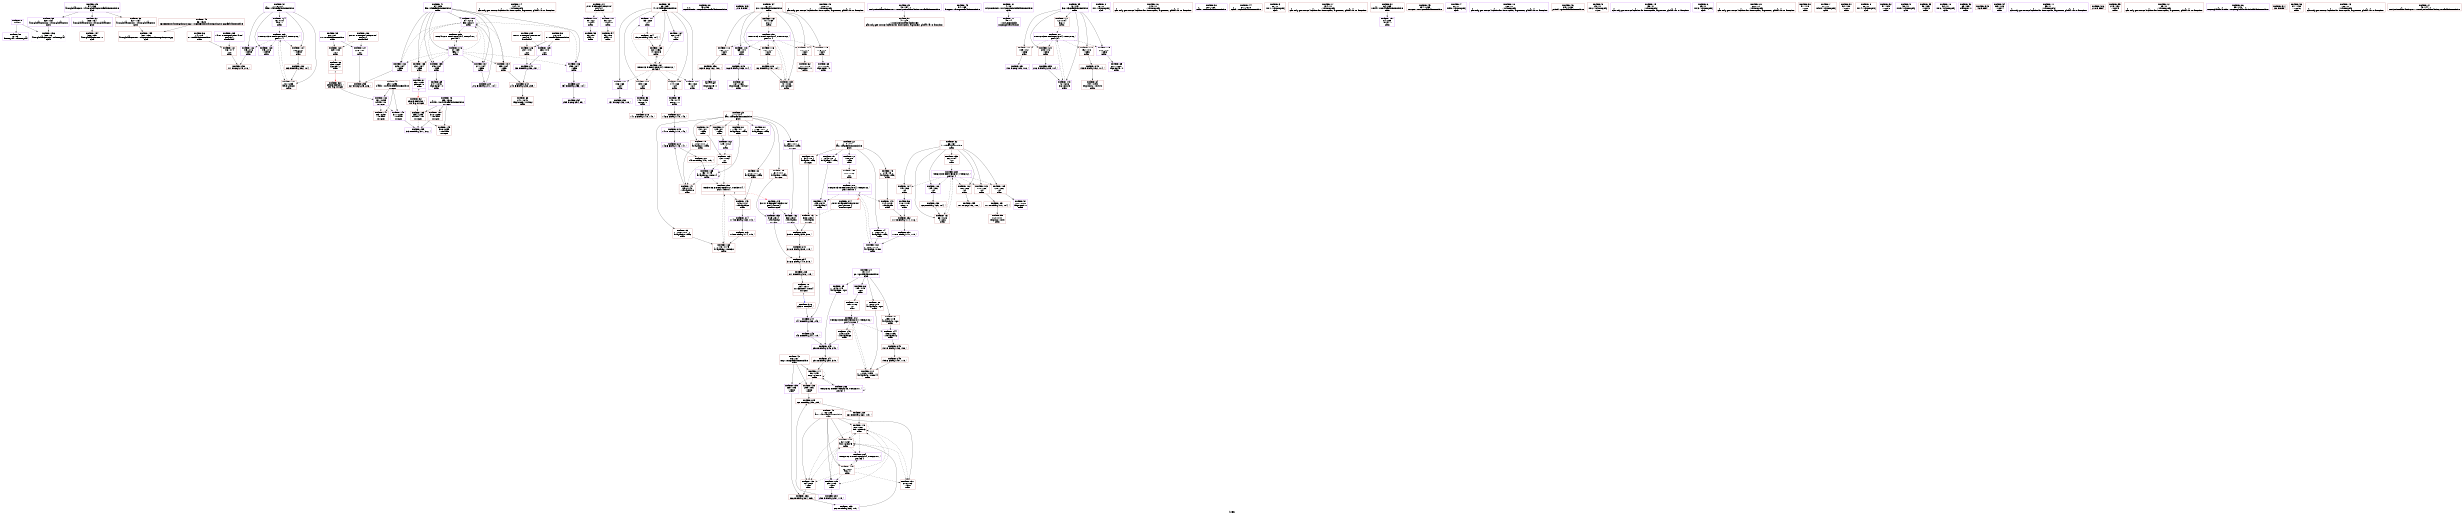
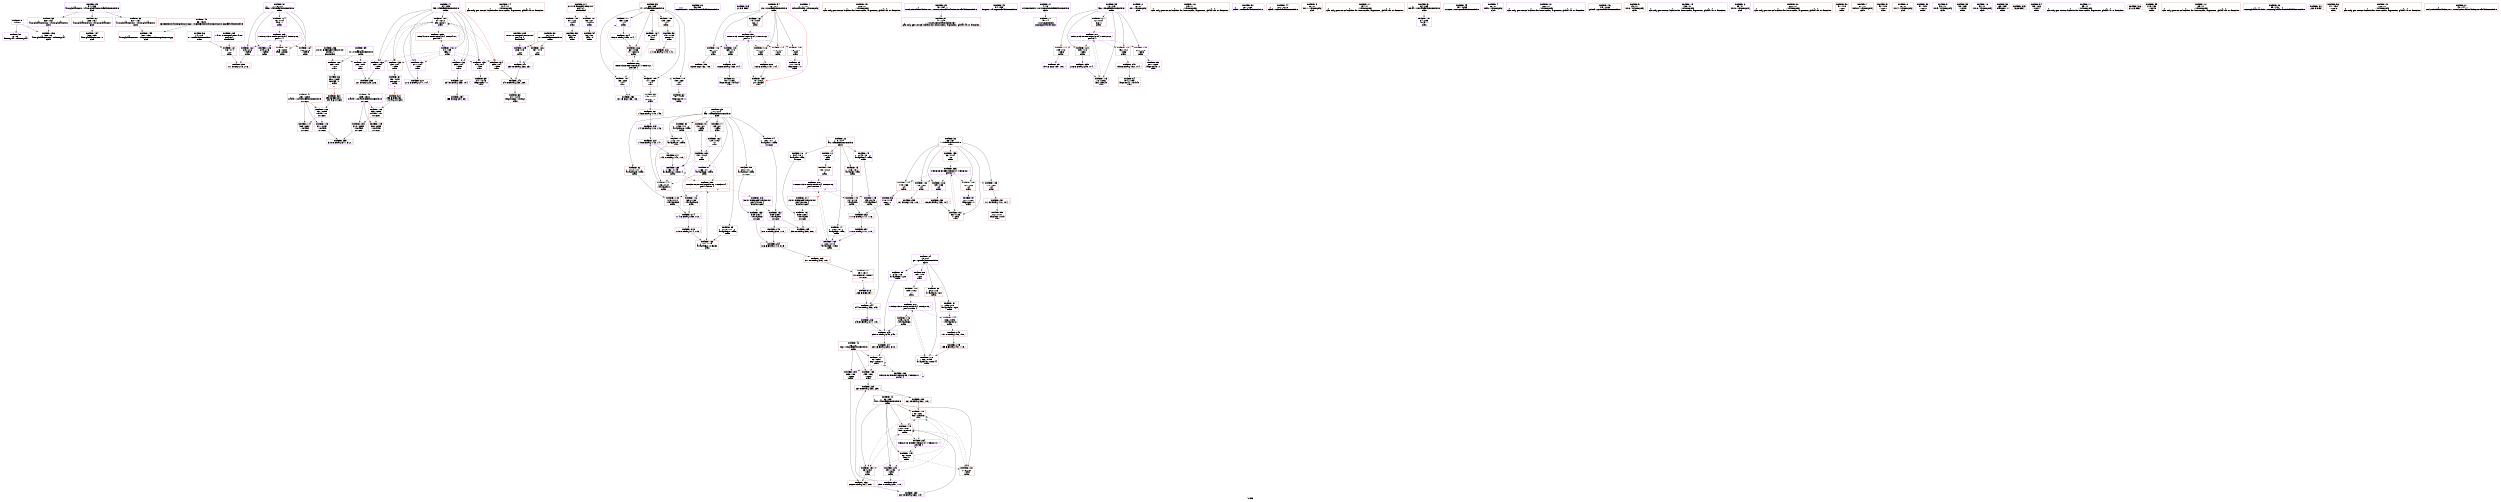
none -> (805, 7)
(1598, 10) -> (1635, 10)
(489, 21) -> (482, 32)
(795, 42) -> (807, 56)
(298, 67) -> none
(805, 67) -> none
(710, 74) -> (679, 89)
(650, 75) -> (632, 82)
(418, 123) -> (367, 120)
none -> (691, 201)
(800, 240) -> (775, 223)
